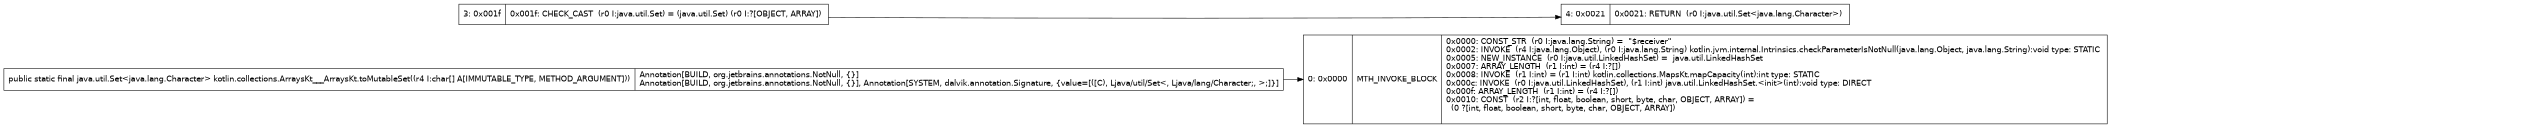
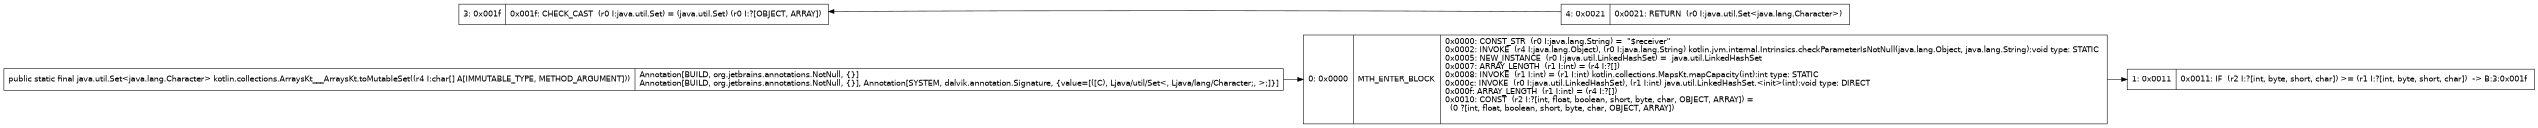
(1192, 18) -> (1198, 11)
(1397, 79) -> (1396, 79)
none -> (2331, 79)
